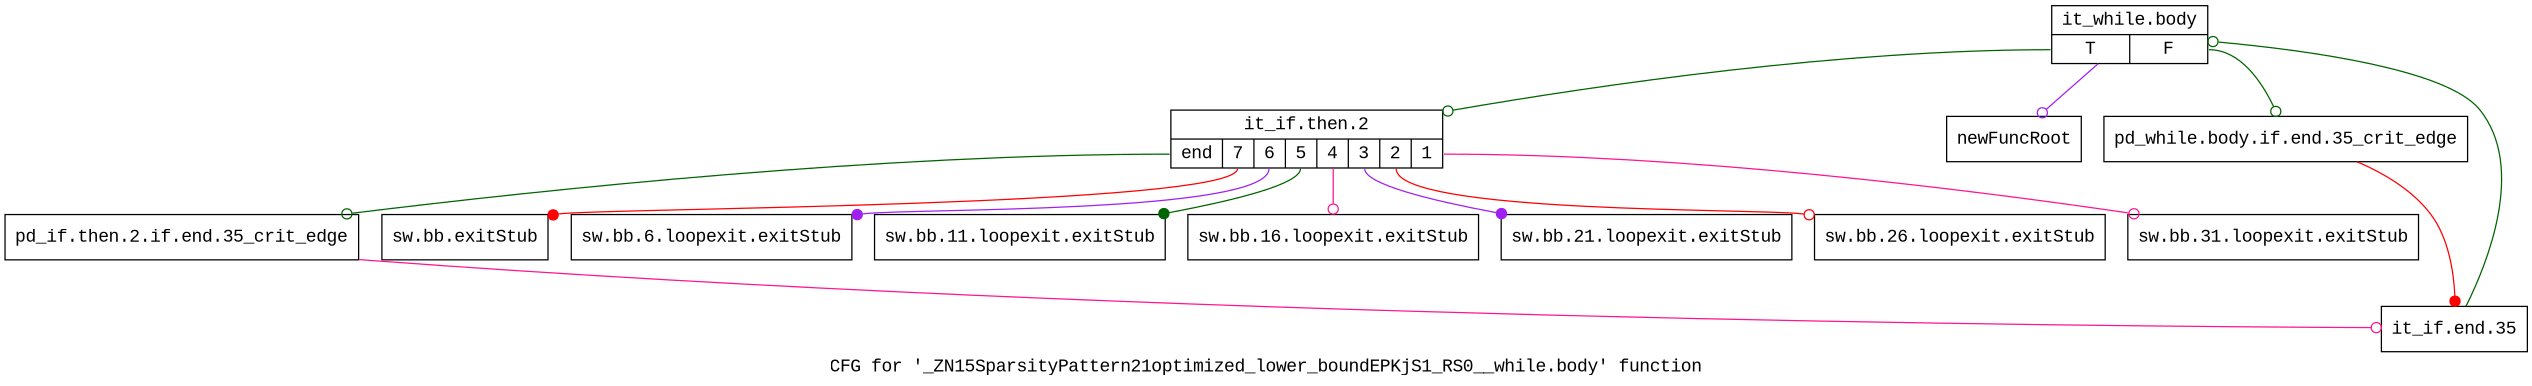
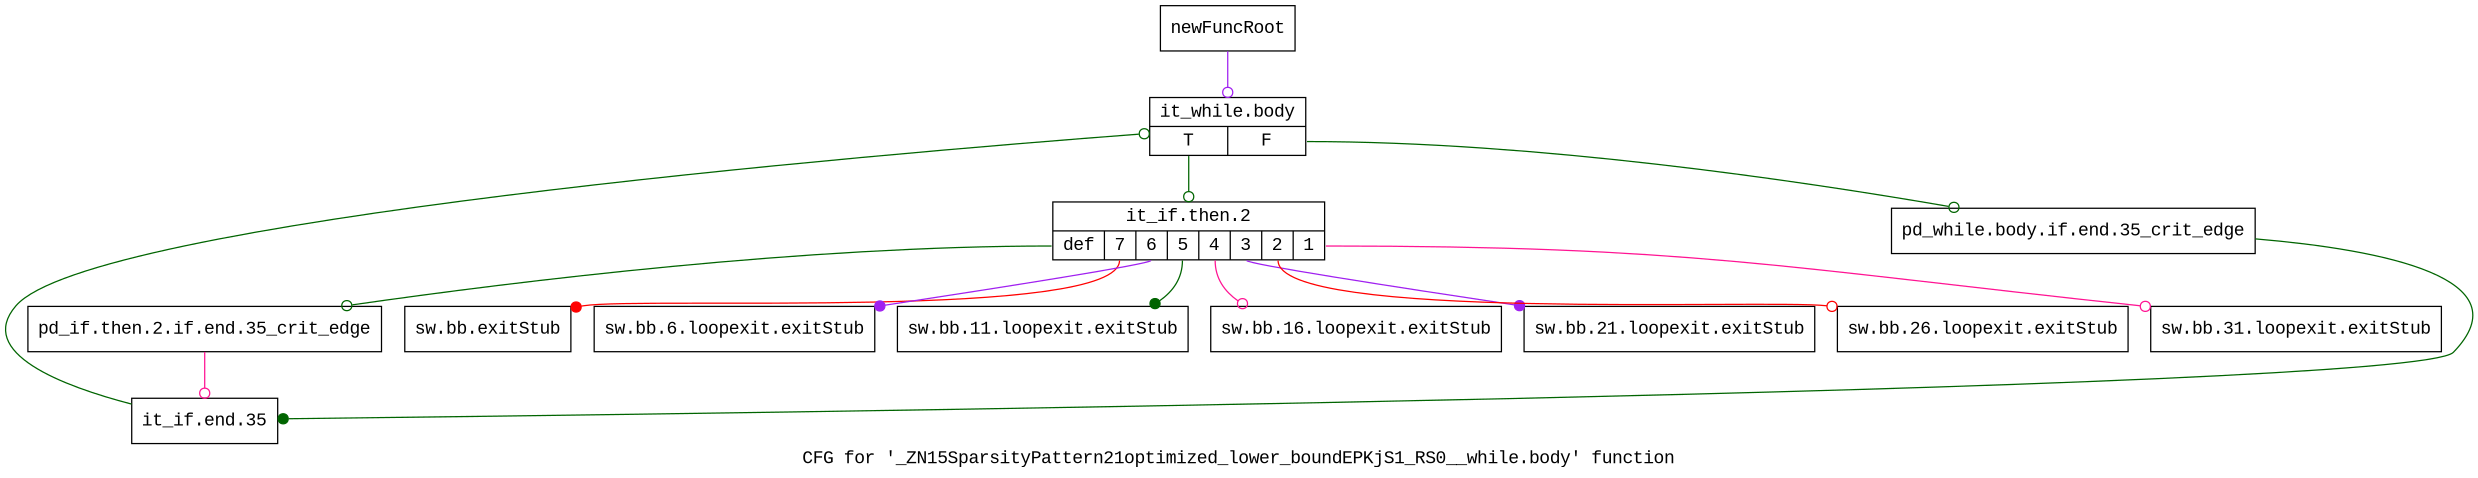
(2072, 87) -> (1228, 69)
(1197, 153) -> (1079, 245)
(2429, 212) -> (1514, 398)
